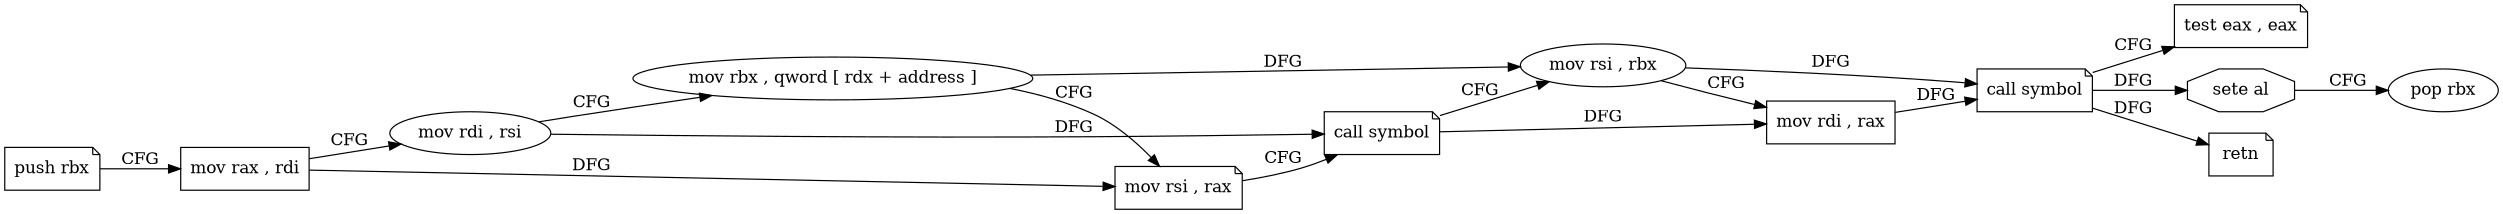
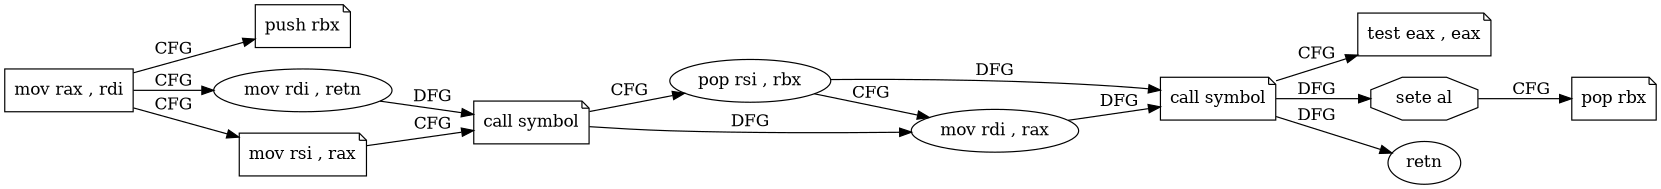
(1603, 65) -> (750, 81)
(833, 78) -> none
(2443, 90) -> (1614, 99)
(1831, 122) -> (995, 131)
(470, 133) -> (303, 90)
(2241, 155) -> (1424, 163)
(592, 166) -> (174, 105)
(134, 169) -> (188, 58)
